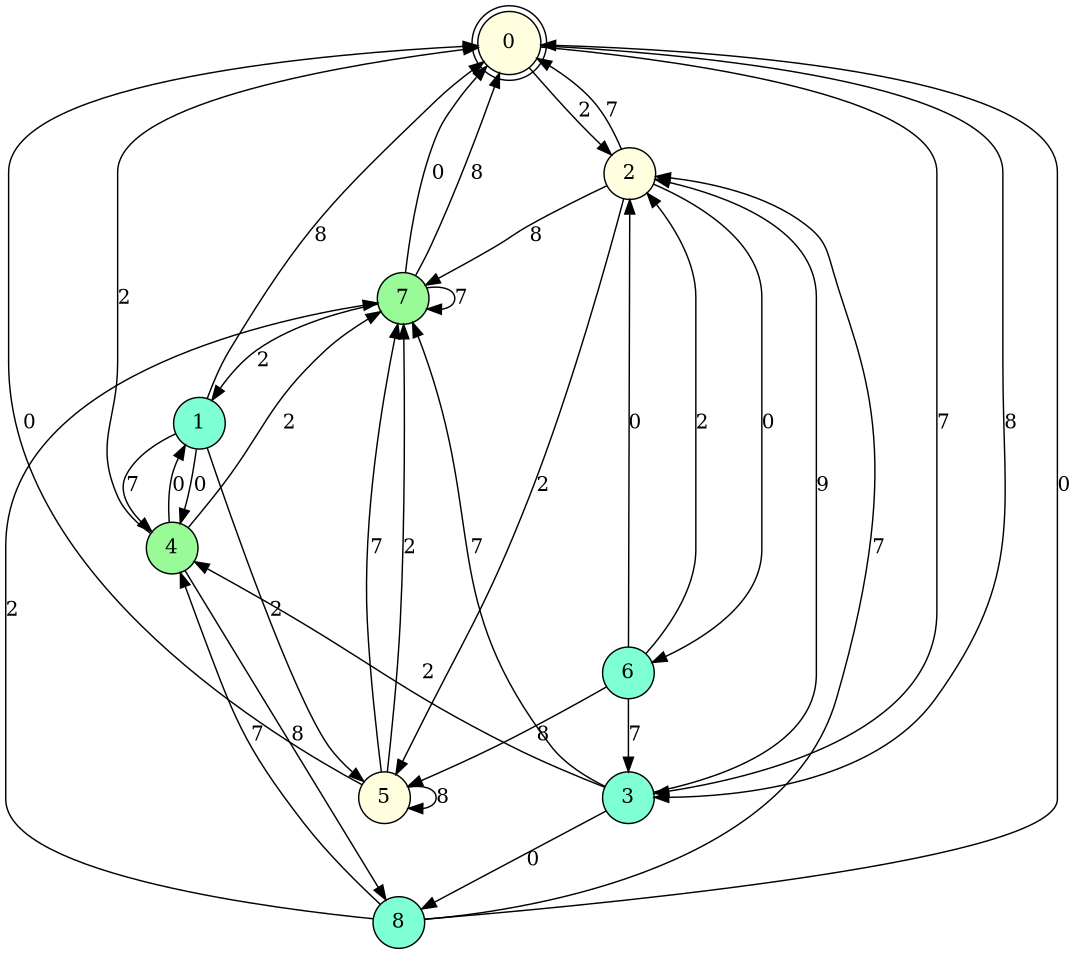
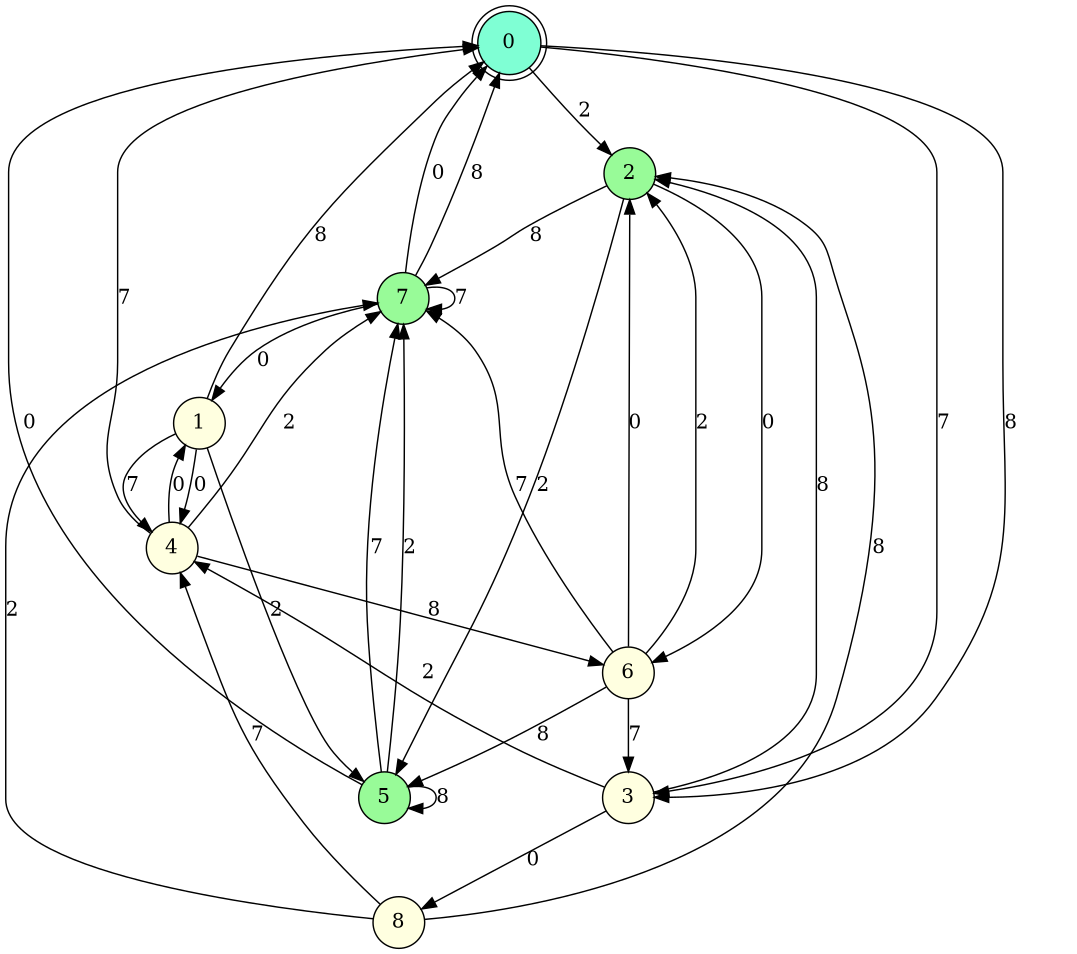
(509, 43) -> (509, 43)
(593, 101) -> none
(630, 174) -> (630, 174)
(125, 298) -> (125, 298)
(264, 361) -> (264, 361)
(199, 423) -> (199, 423)
(824, 486) -> (824, 486)
(1057, 543) -> none
(172, 548) -> (172, 548)
(879, 548) -> (879, 548)
(473, 581) -> (512, 488)
(628, 673) -> (628, 673)
(277, 721) -> (384, 606)
(385, 798) -> (385, 798)
(628, 798) -> (628, 798)
(399, 923) -> (399, 923)
